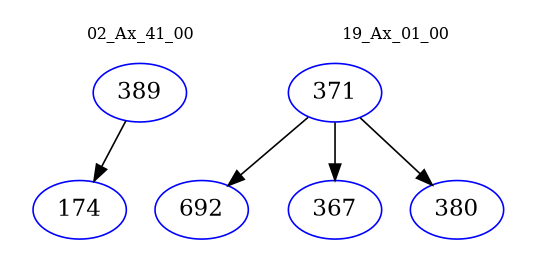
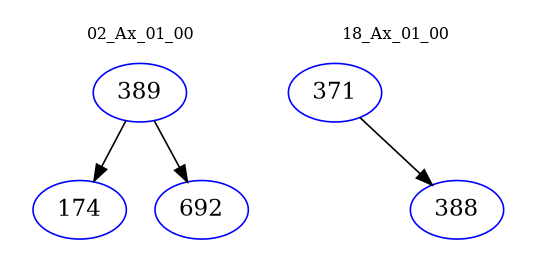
(141, 35) -> (141, 35)
(396, 35) -> (396, 35)
(286, 136) -> (167, 144)
(335, 210) -> none
(457, 210) -> (457, 210)
